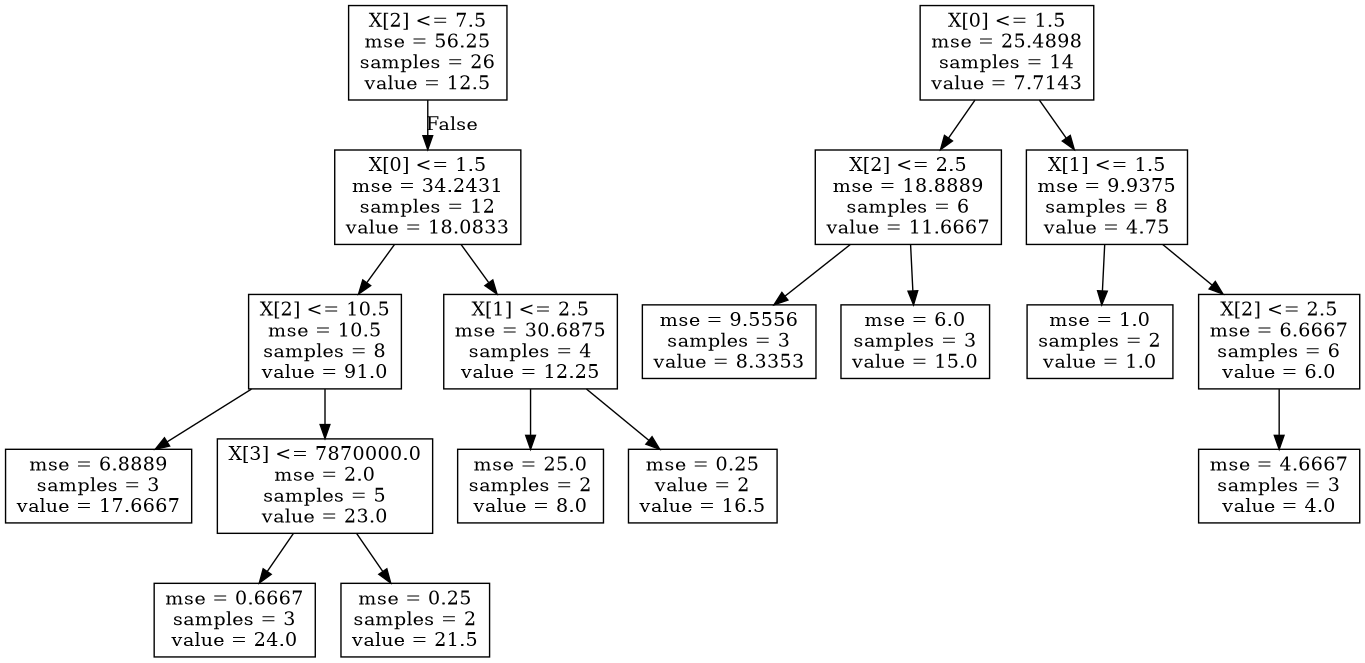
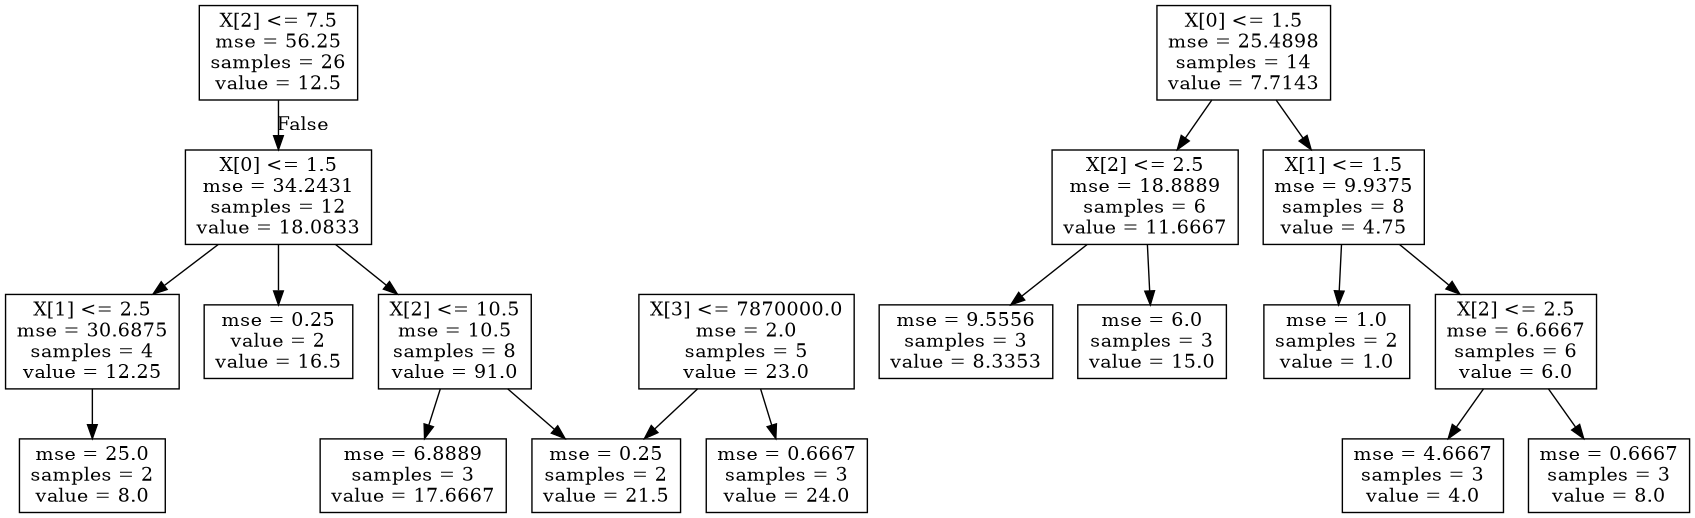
(325, 407) -> (531, 409)
(618, 415) -> (278, 268)
none -> (1609, 476)
